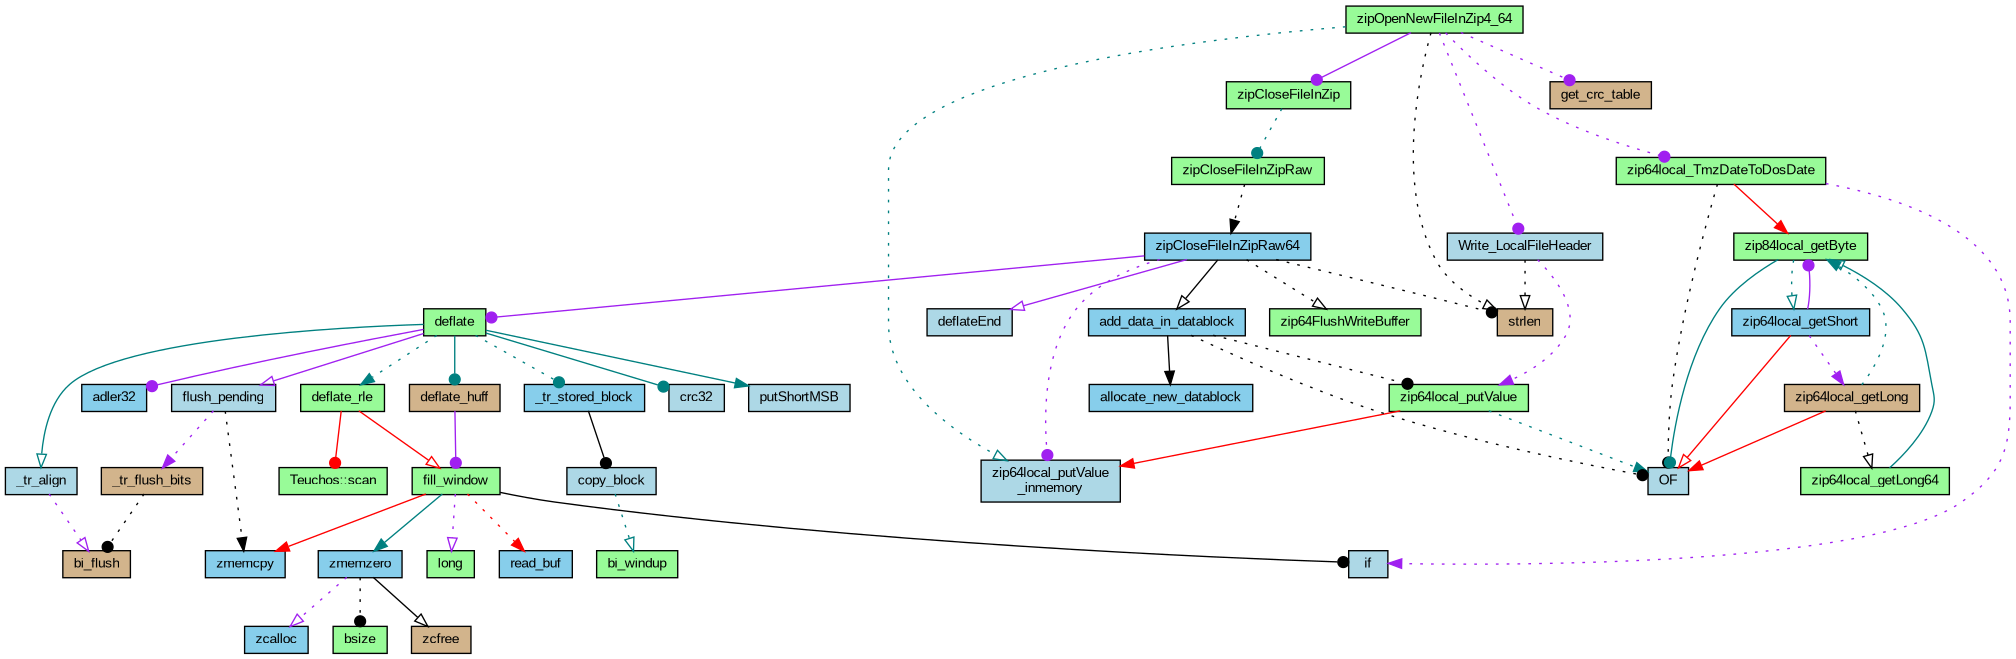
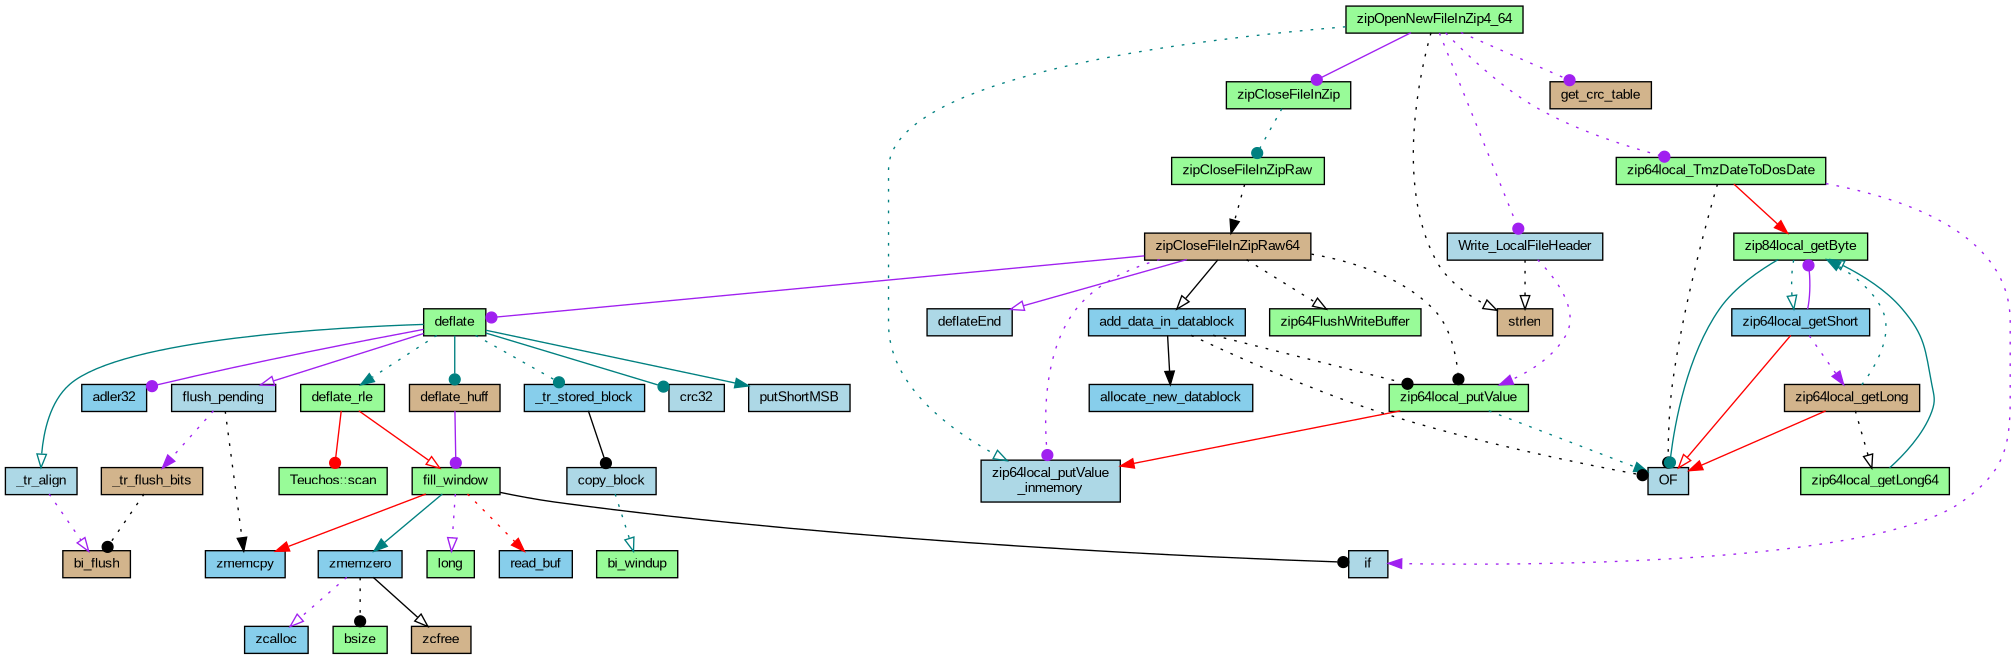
(1228, 247) -> (1228, 247)
(1381, 285) -> (1408, 289)
